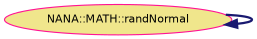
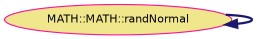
(118, 20) -> (118, 20)
